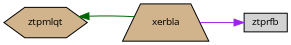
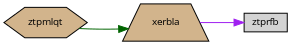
(112, 16) -> (99, 29)
